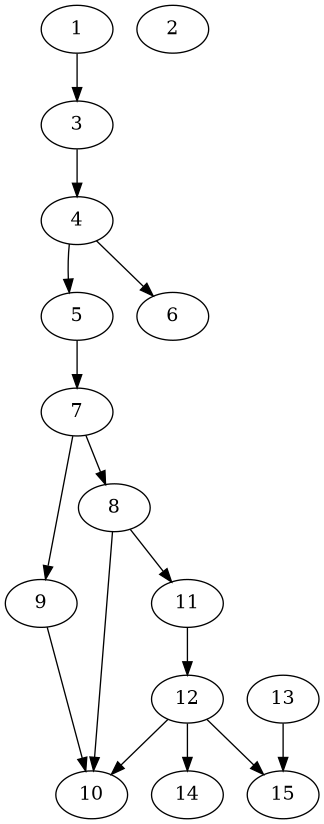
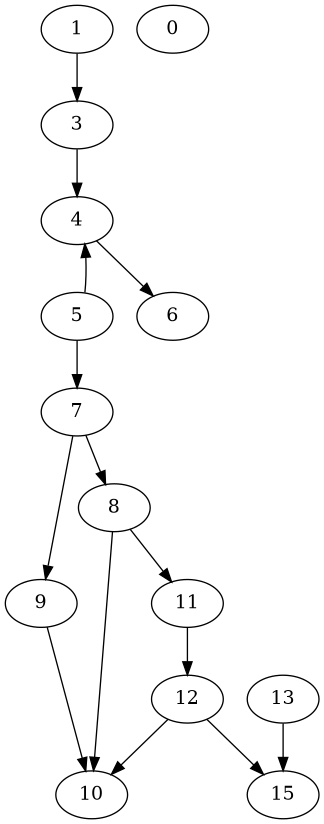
(173, 29) -> (173, 29)
(68, 262) -> (86, 275)
(187, 795) -> none
